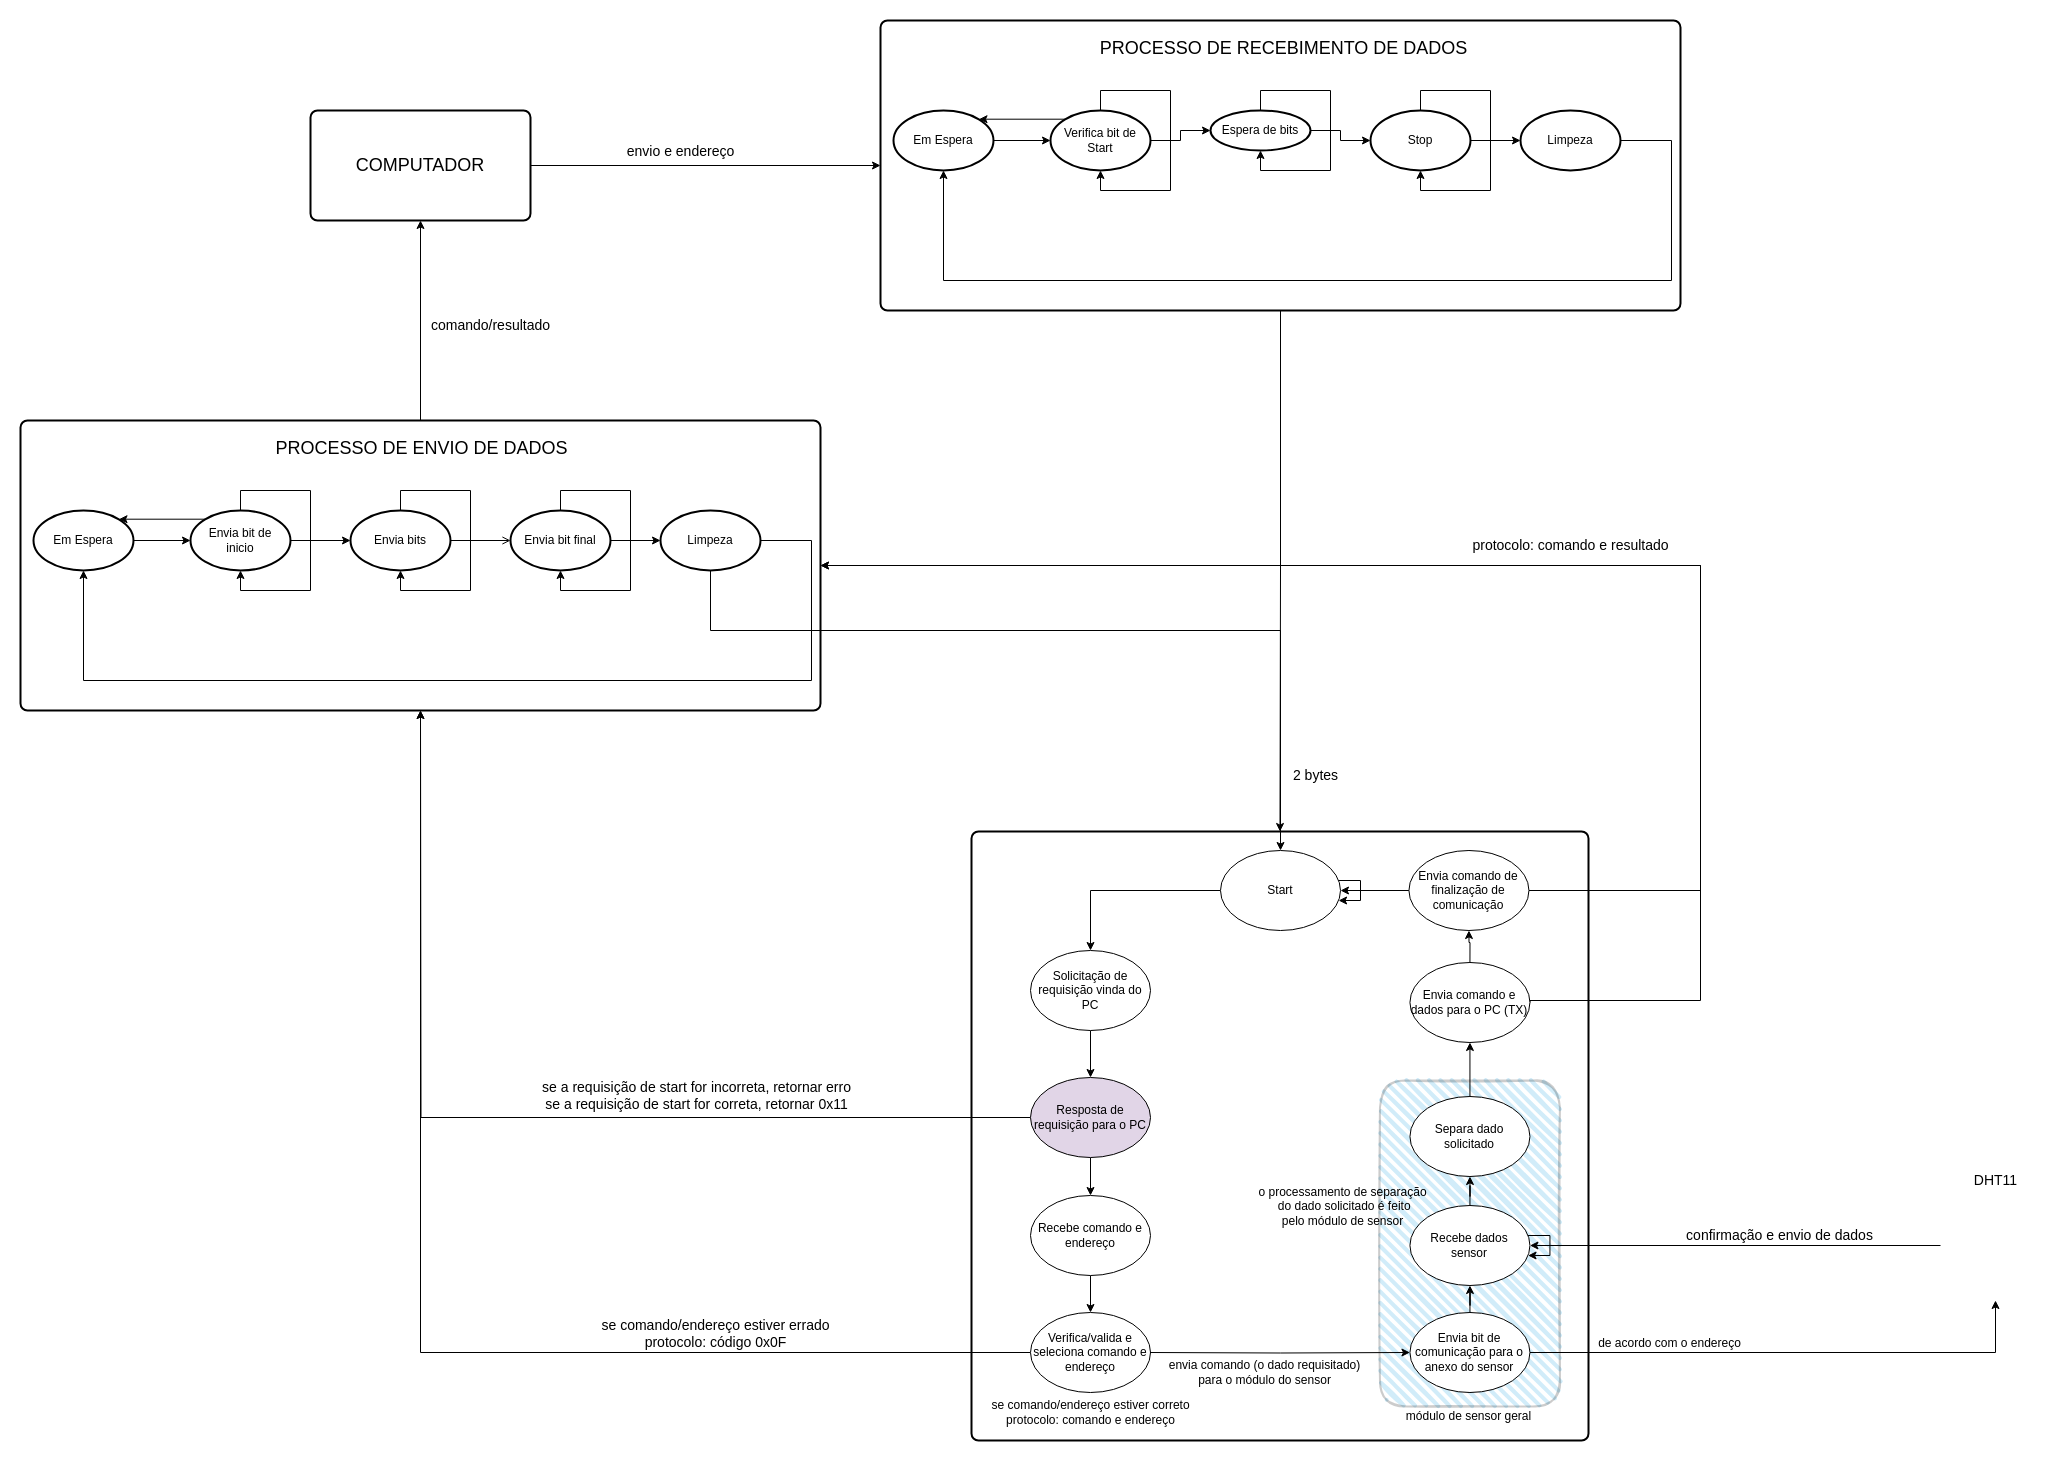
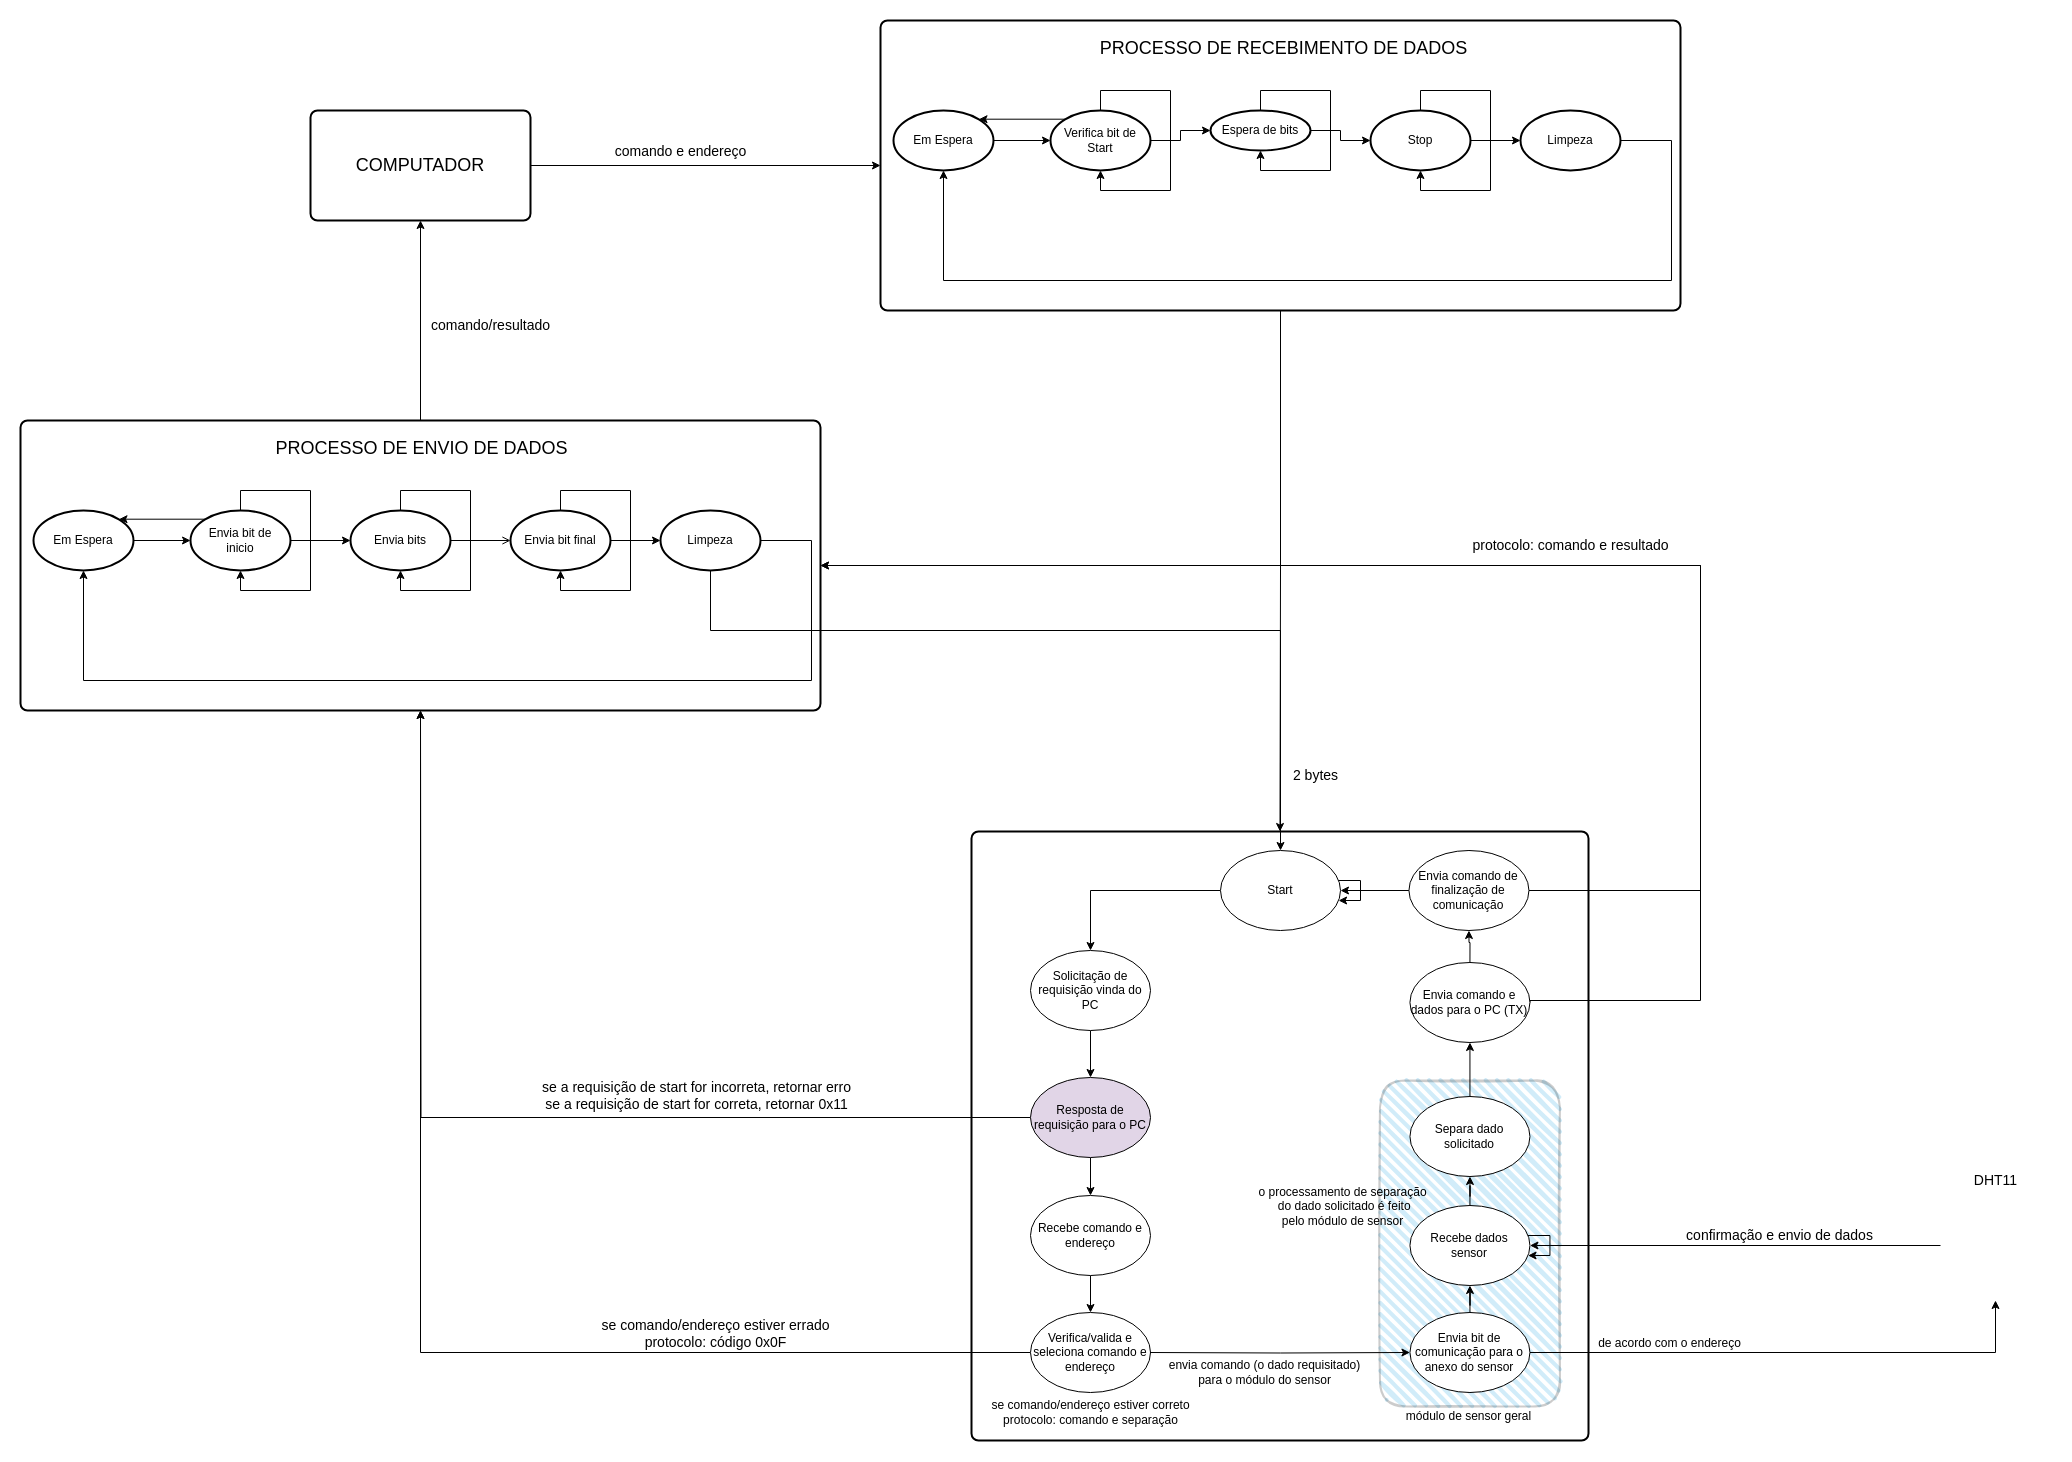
(681, 152) -> (681, 152)
(1091, 1413) -> (1091, 1413)
